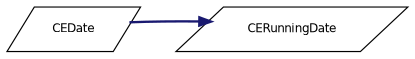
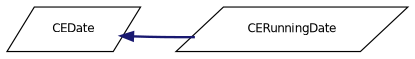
(164, 21) -> (164, 37)
